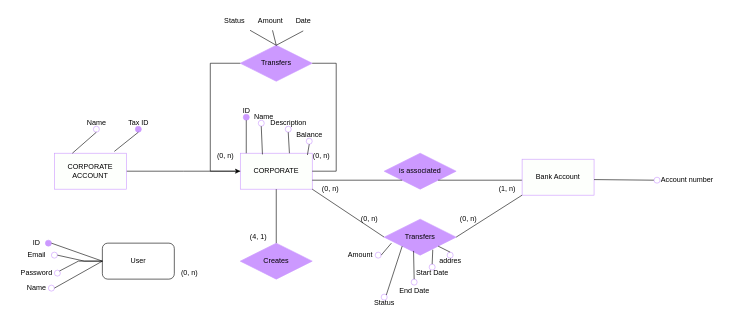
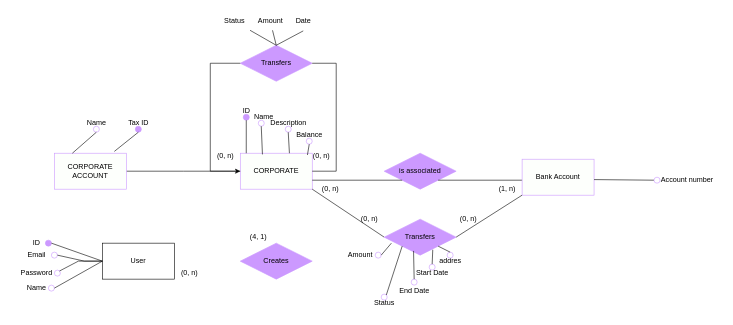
(276, 216) -> none
(138, 261) -> (138, 261)
